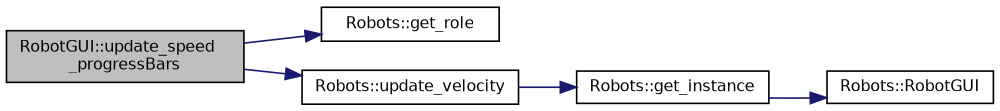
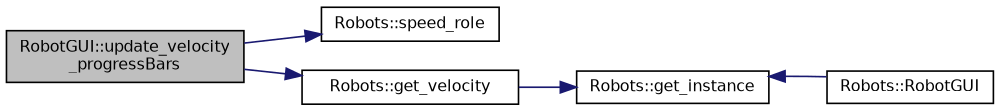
(410, 24) -> (410, 24)
(125, 57) -> (125, 57)
(410, 87) -> (410, 87)
(790, 98) -> (806, 76)
